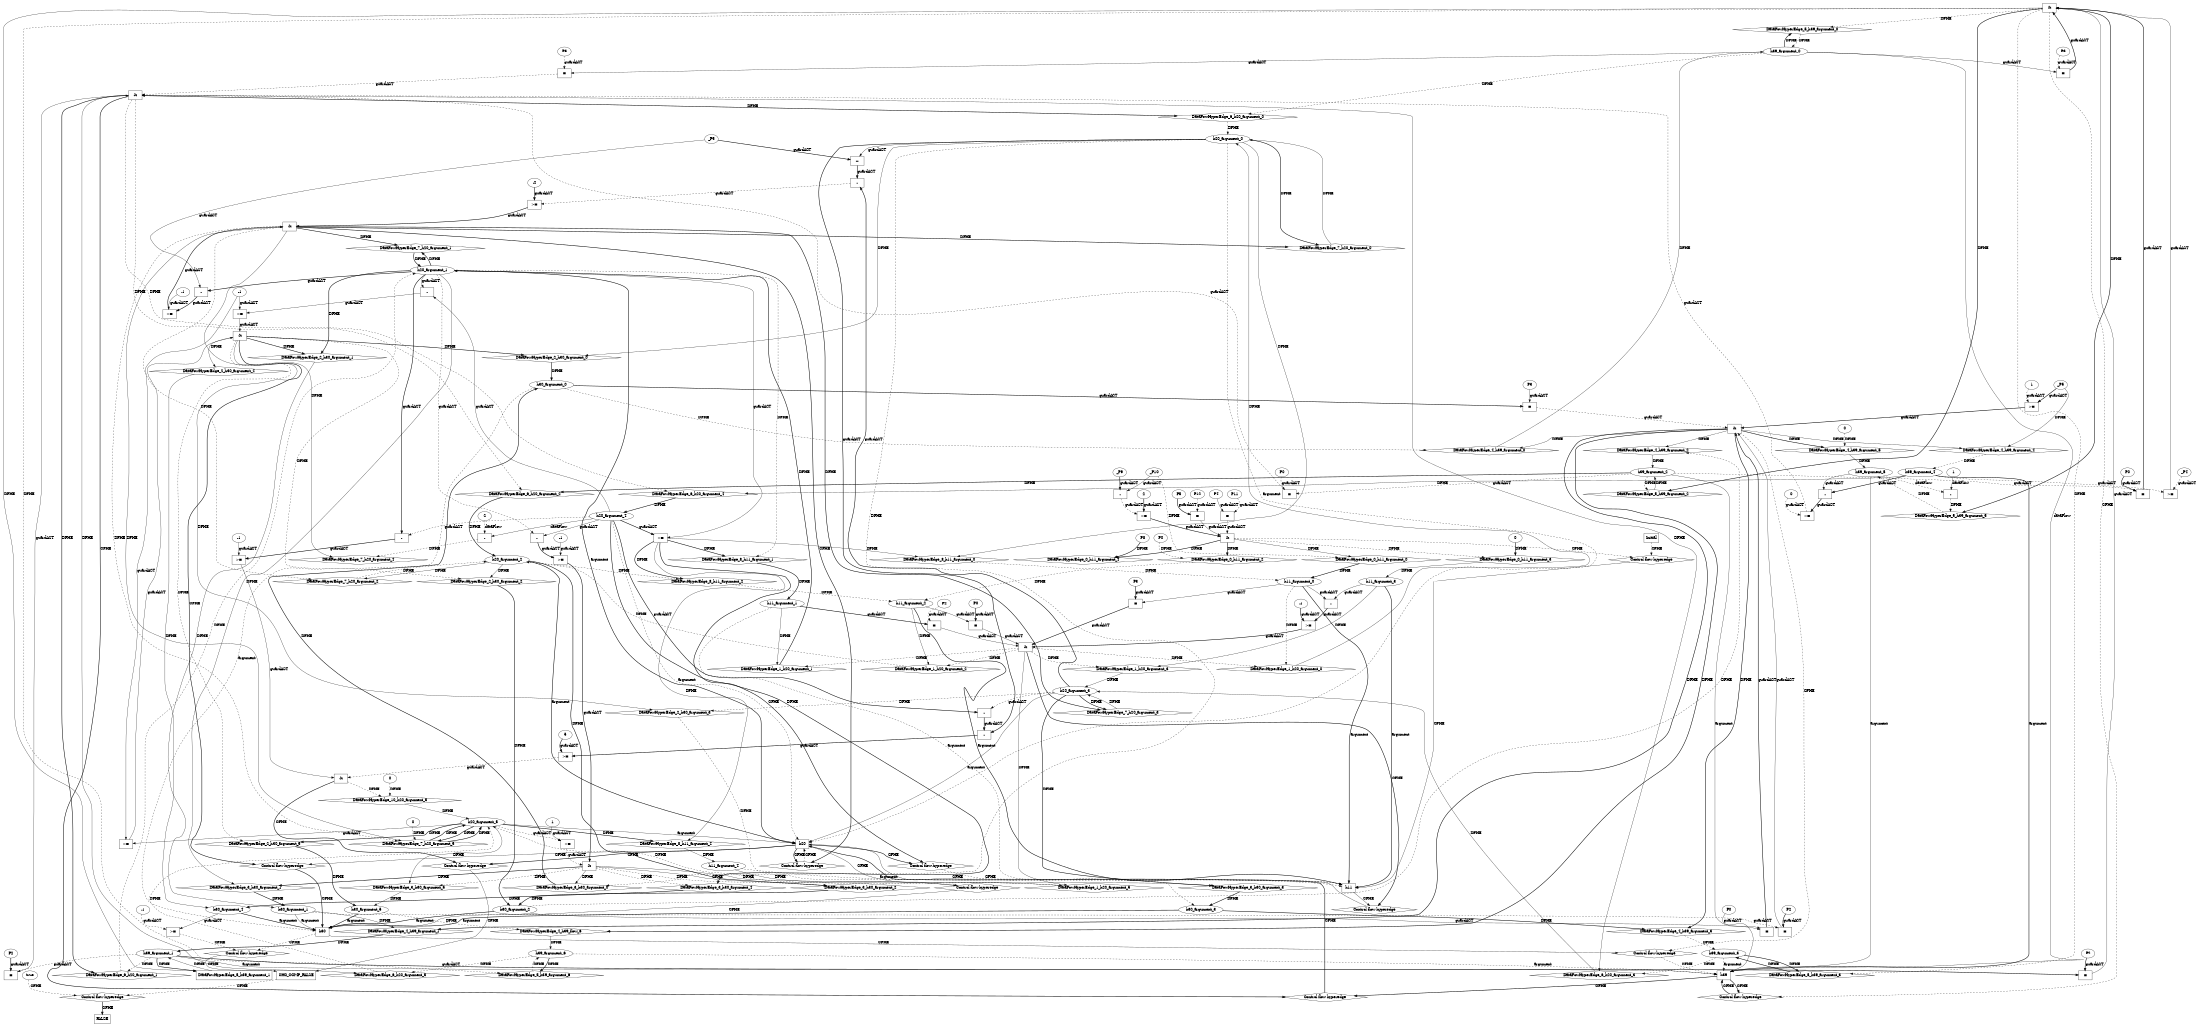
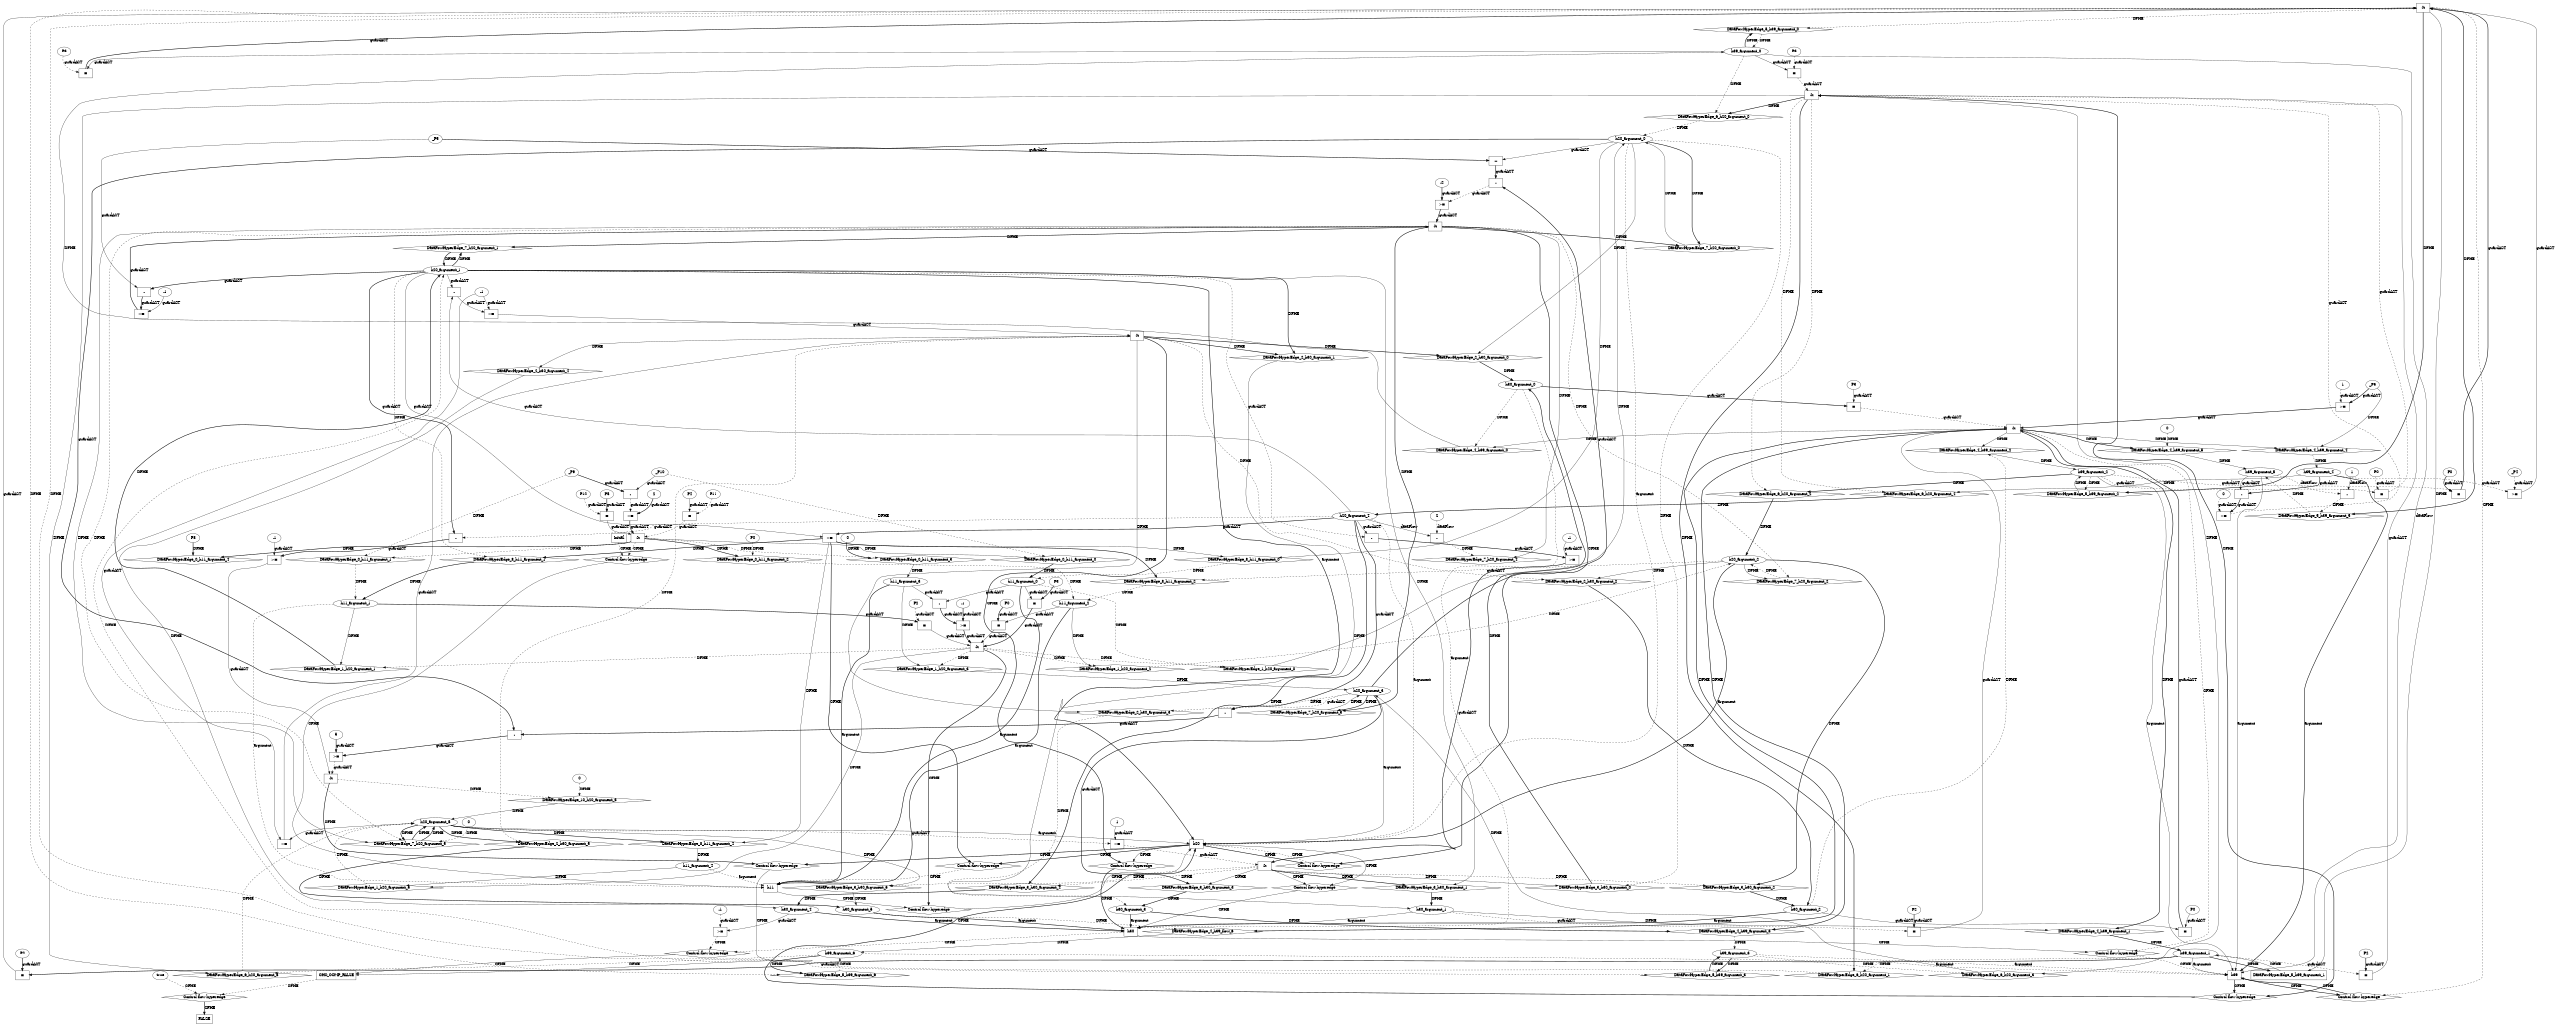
none -> (355, 560)
(624, 571) -> (1496, 571)
(1048, 789) -> (1091, 789)
